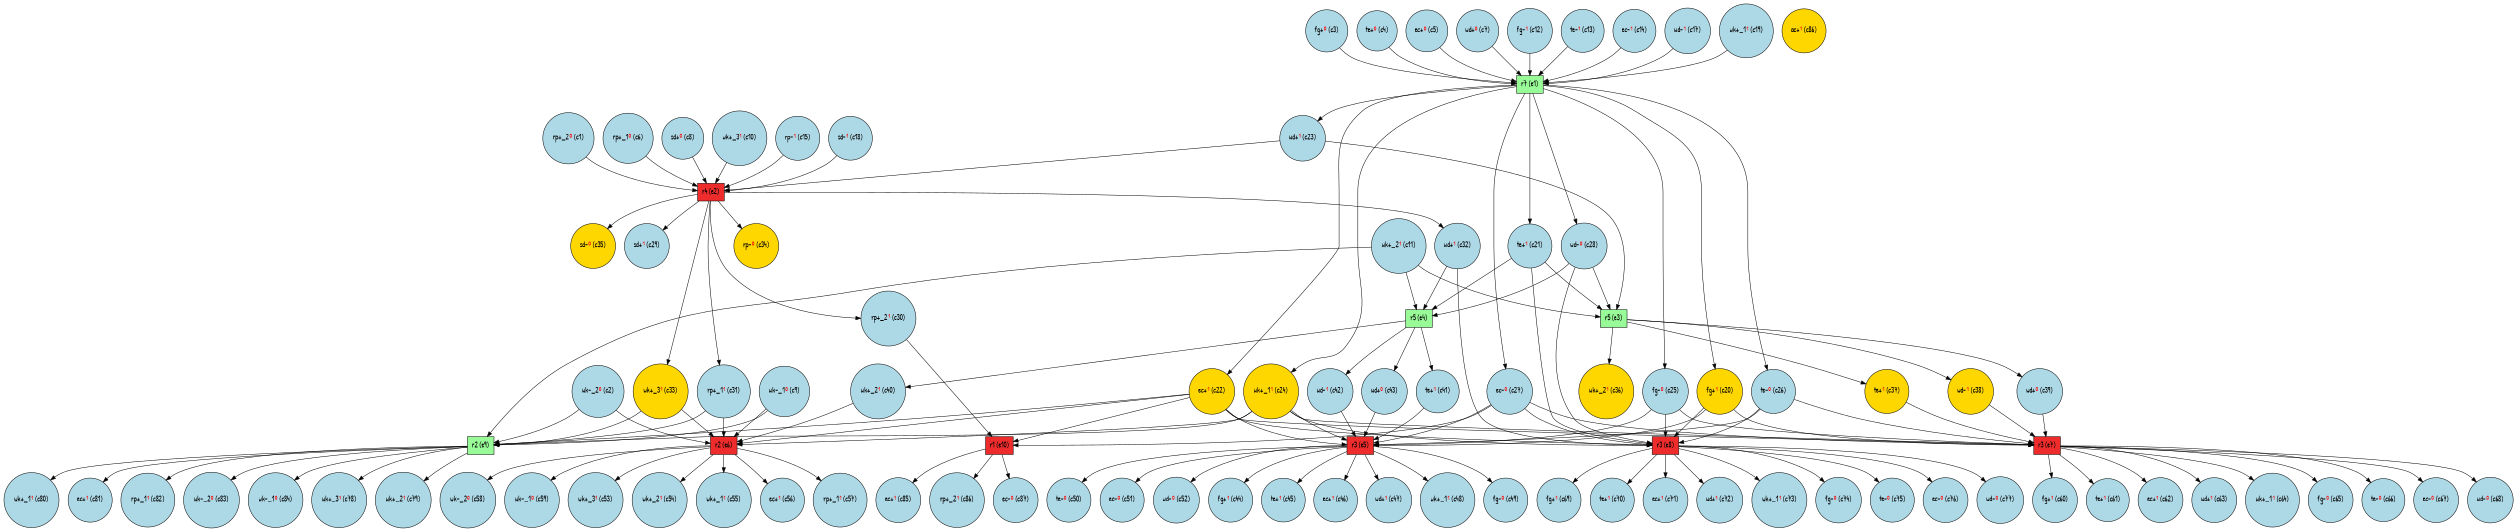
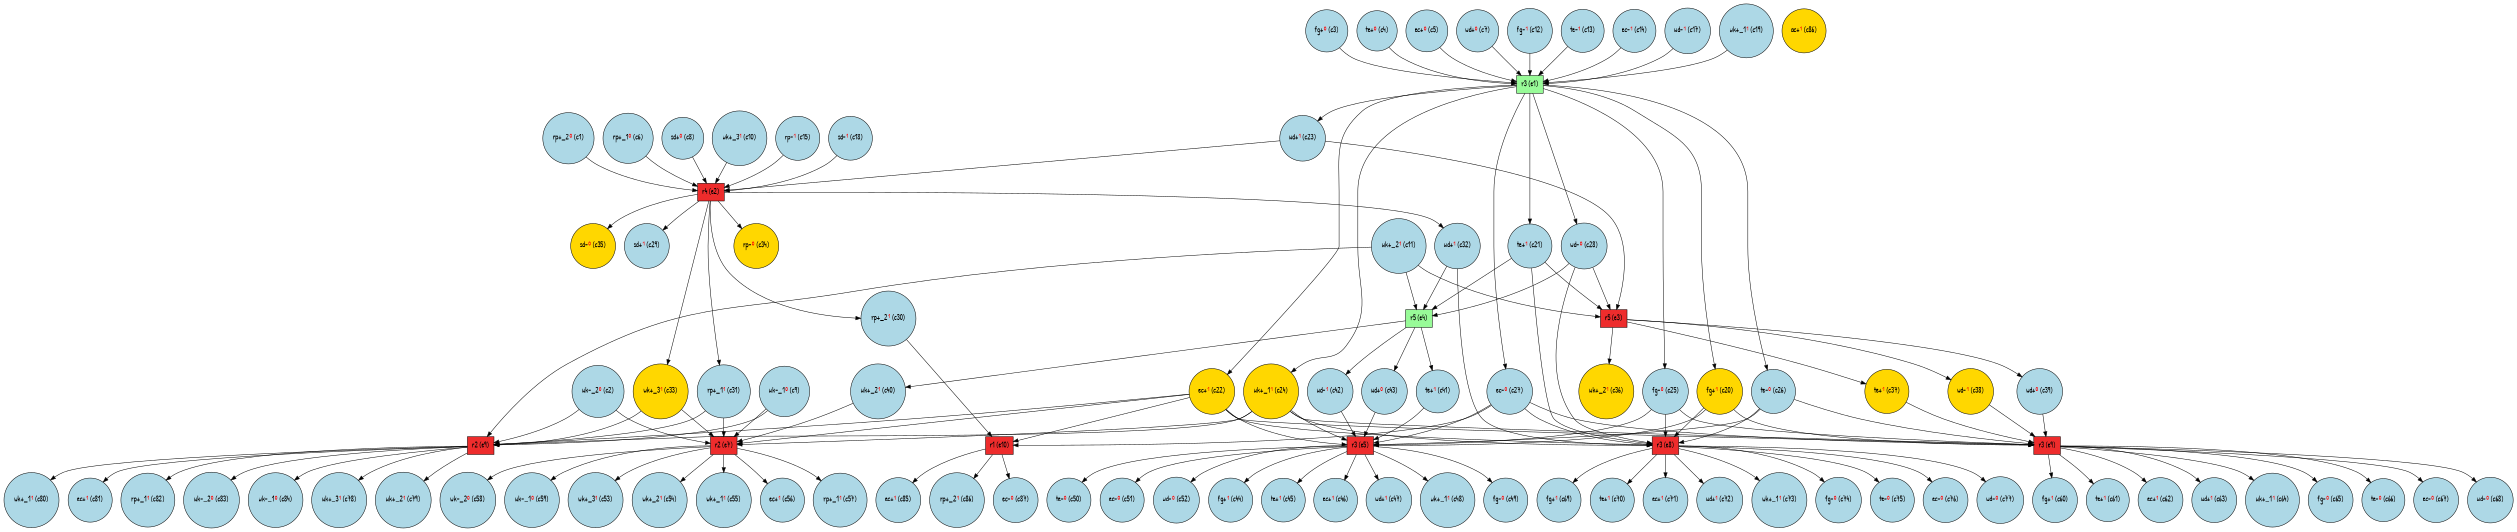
(1530, 84) -> (1530, 84)
(1614, 319) -> (1614, 319)
(481, 446) -> (481, 446)
(724, 446) -> (724, 446)
(2047, 446) -> (2047, 446)
